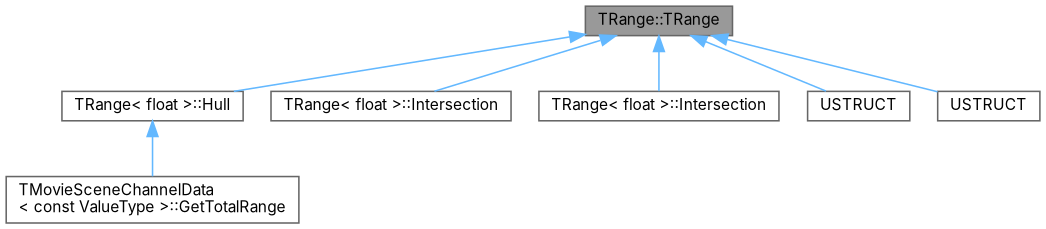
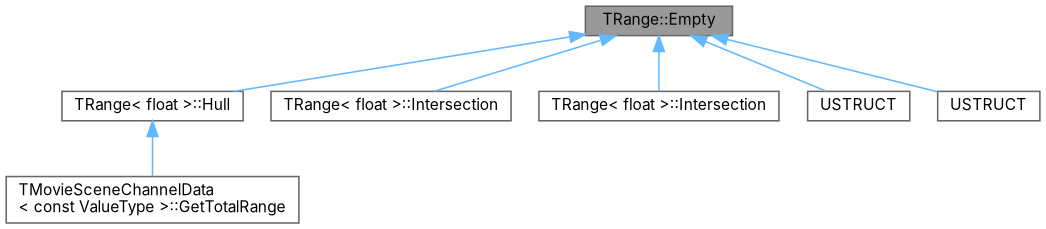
(659, 21) -> (659, 21)
